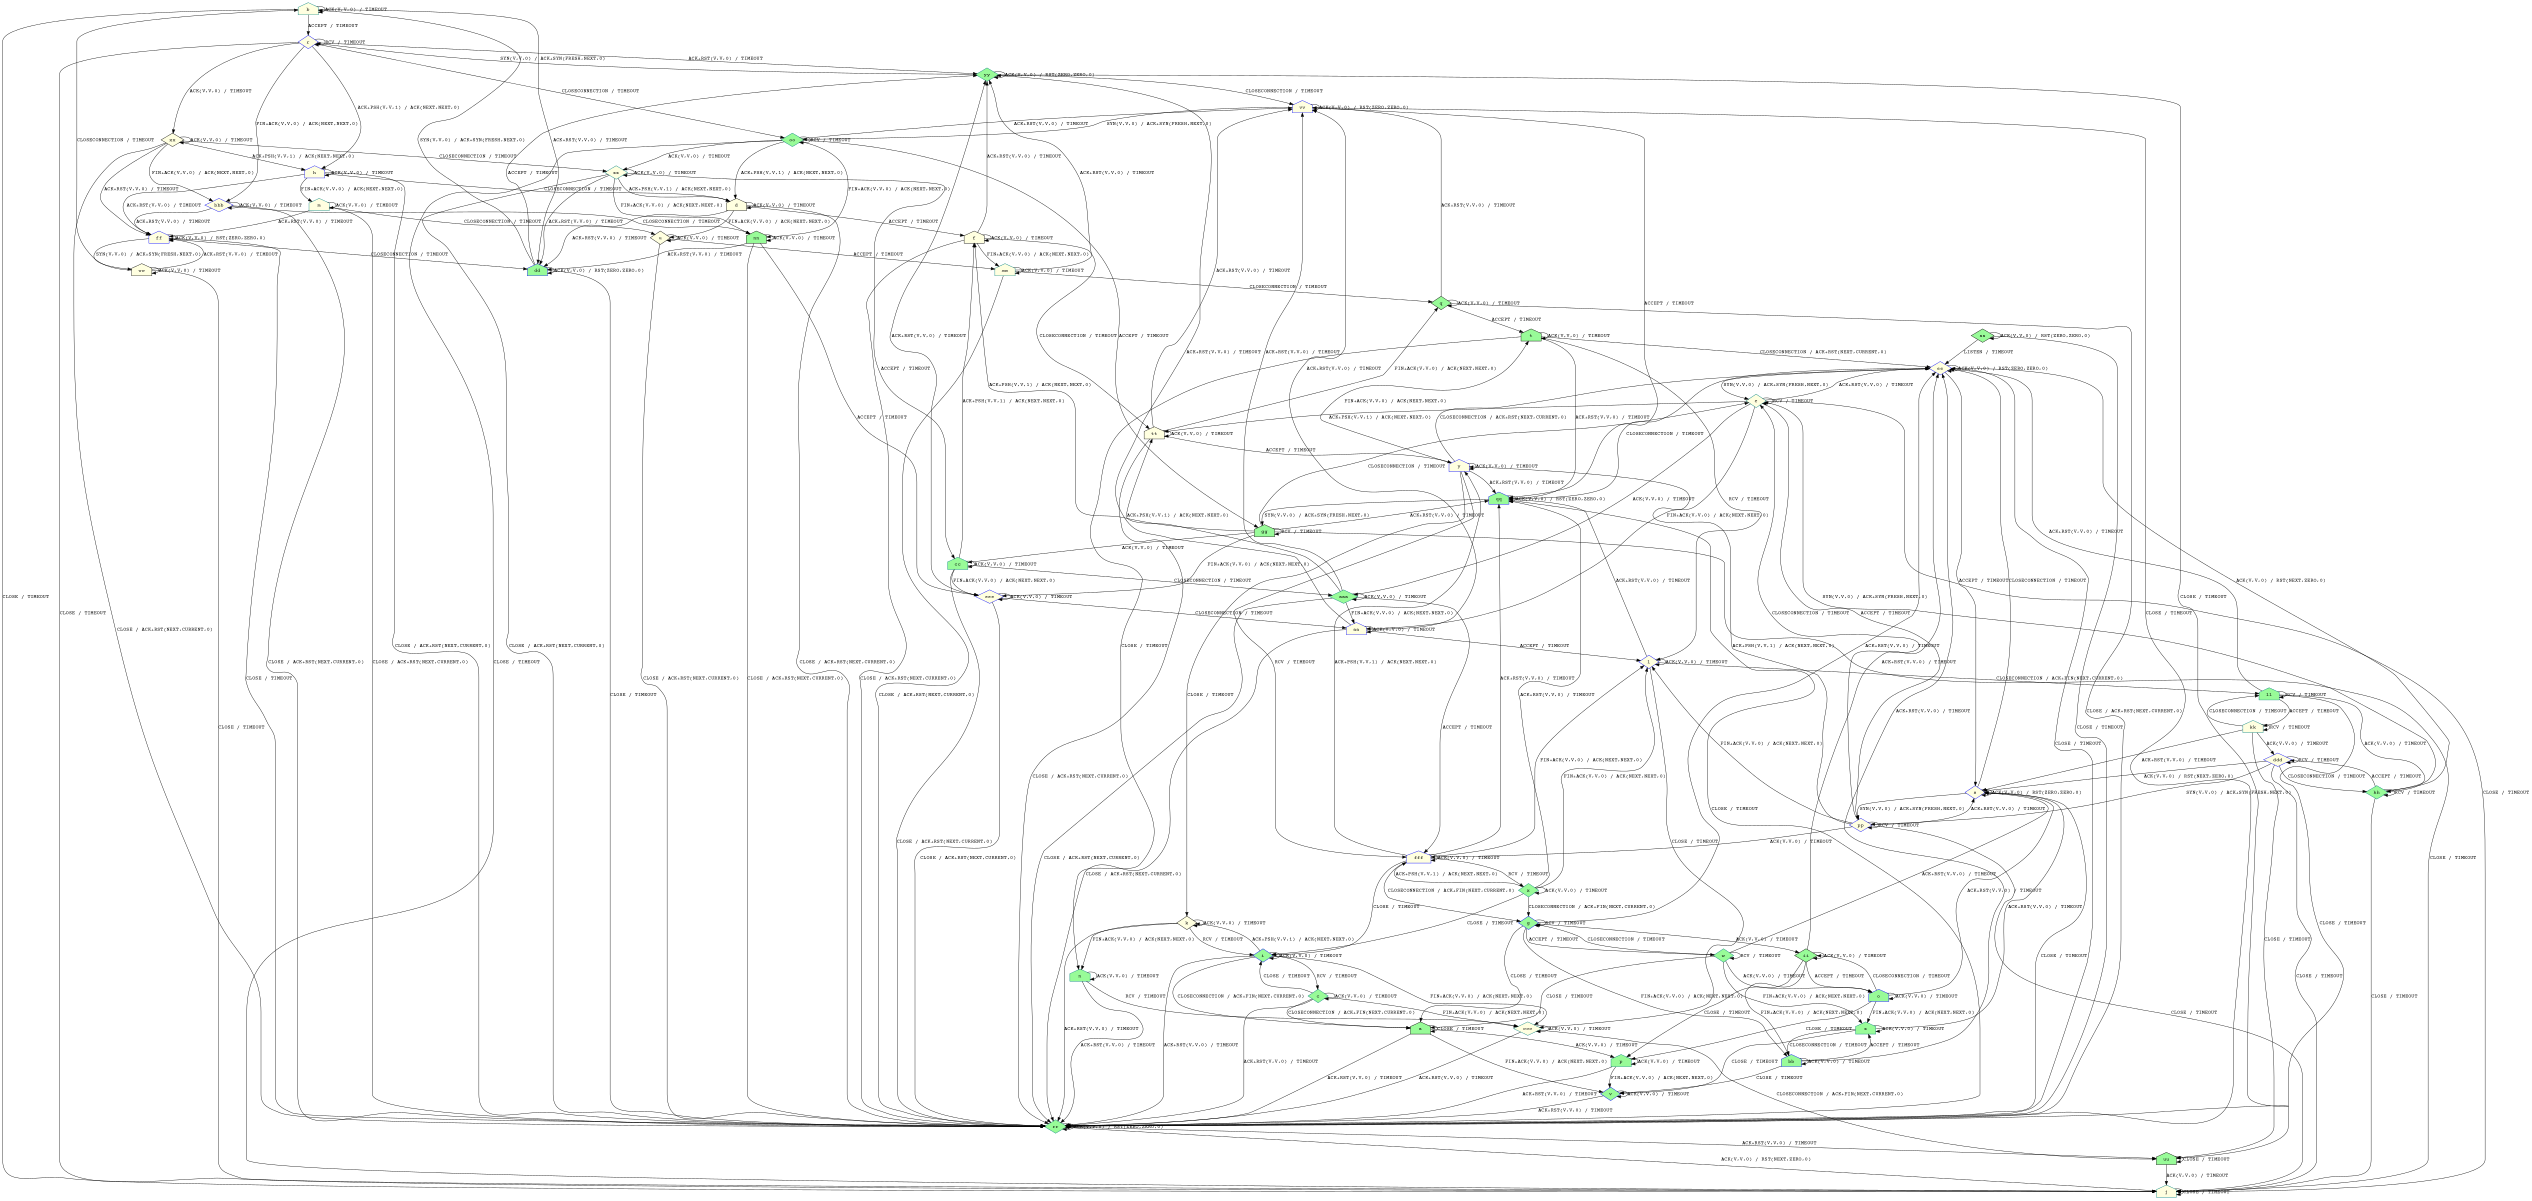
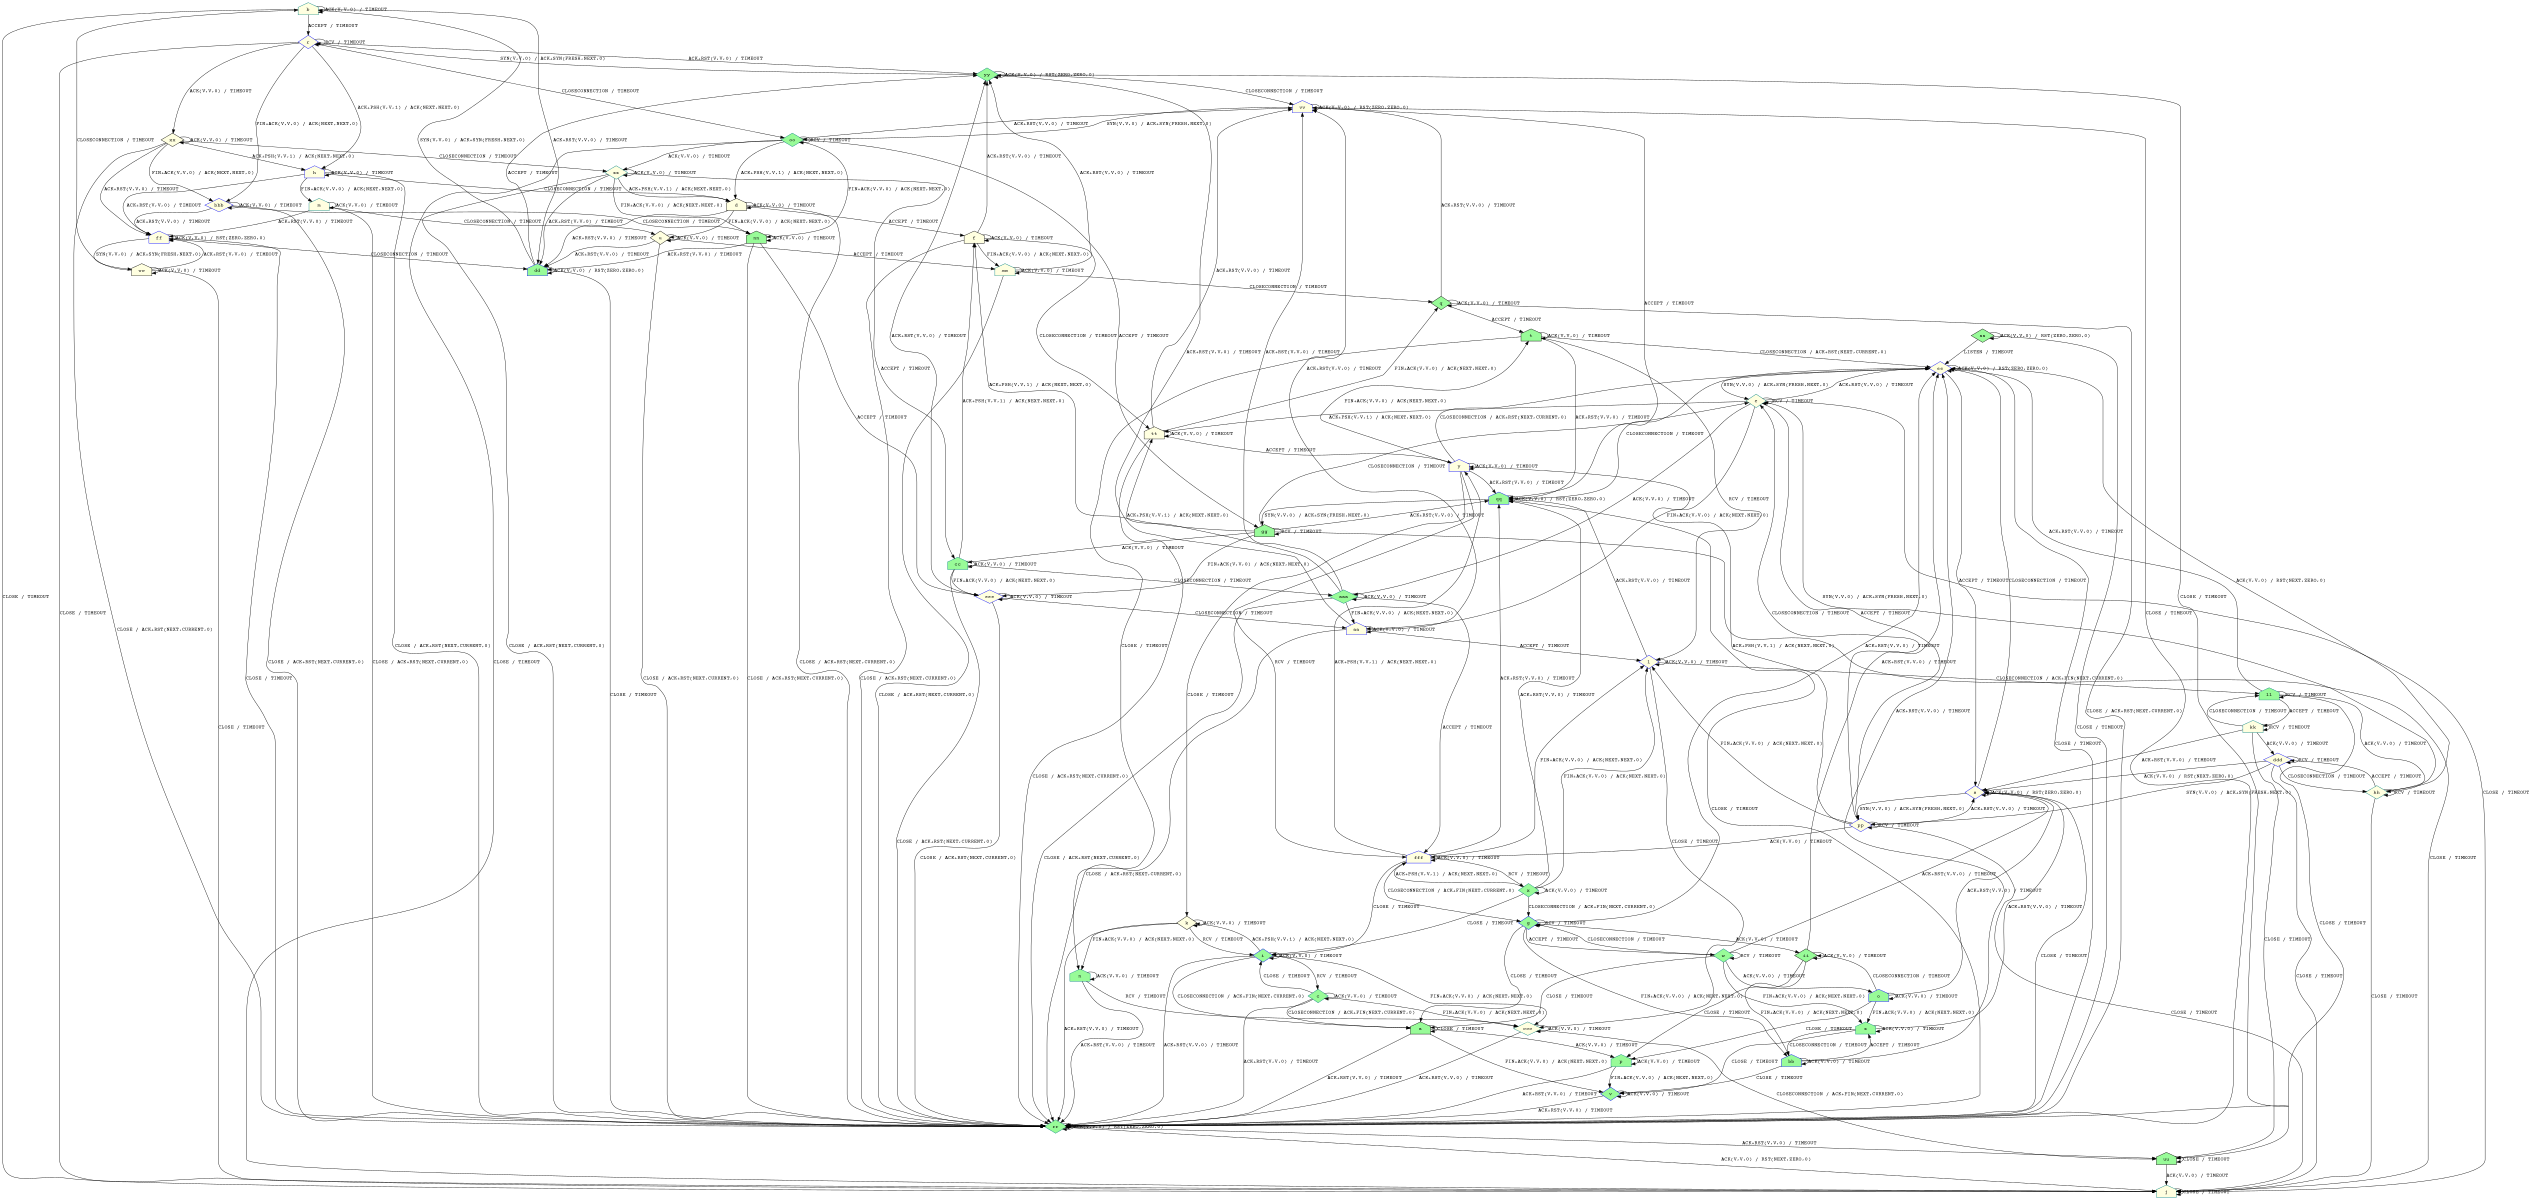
none -> (600, 247)
(2377, 792) -> (2377, 792)
(1820, 985) -> none
